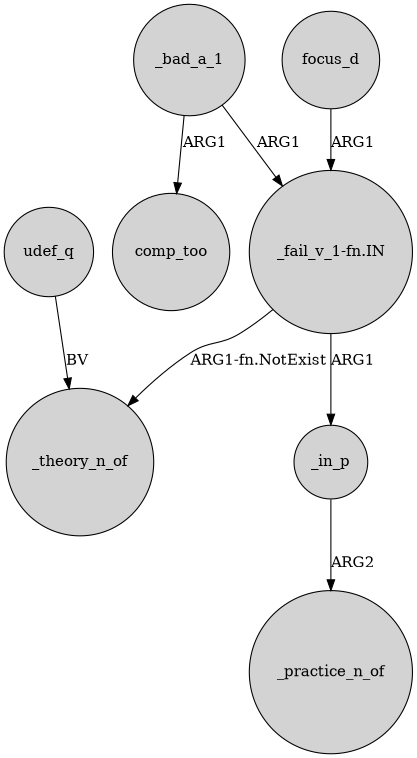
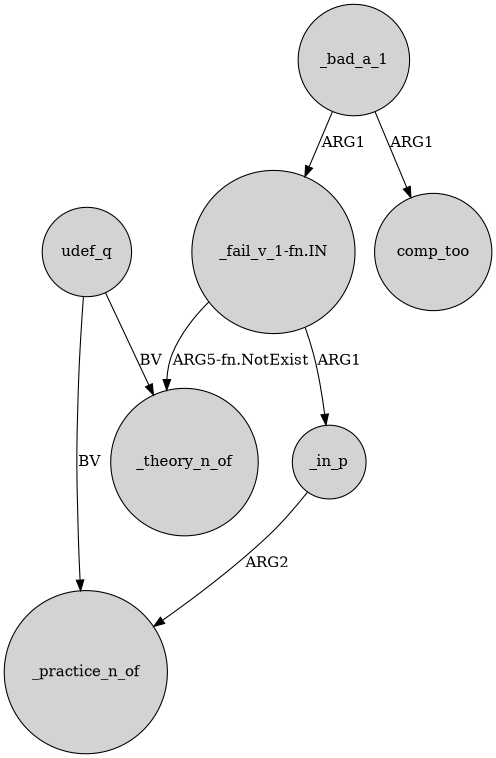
(331, 60) -> none
(259, 361) -> (241, 361)
none -> (77, 438)
